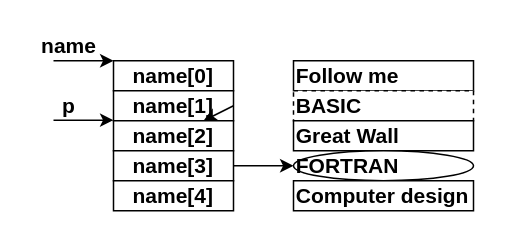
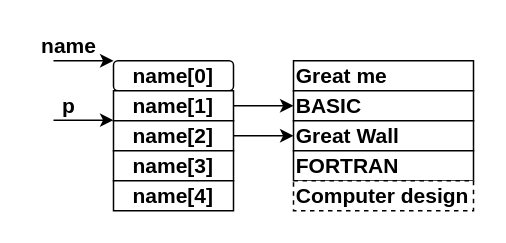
(173, 76) -> (173, 76)
(335, 76) -> (334, 76)
(383, 106) -> (383, 106)
(223, 111) -> (258, 106)
none -> (258, 136)
(258, 166) -> none
(383, 166) -> (383, 166)
(383, 196) -> (383, 196)
